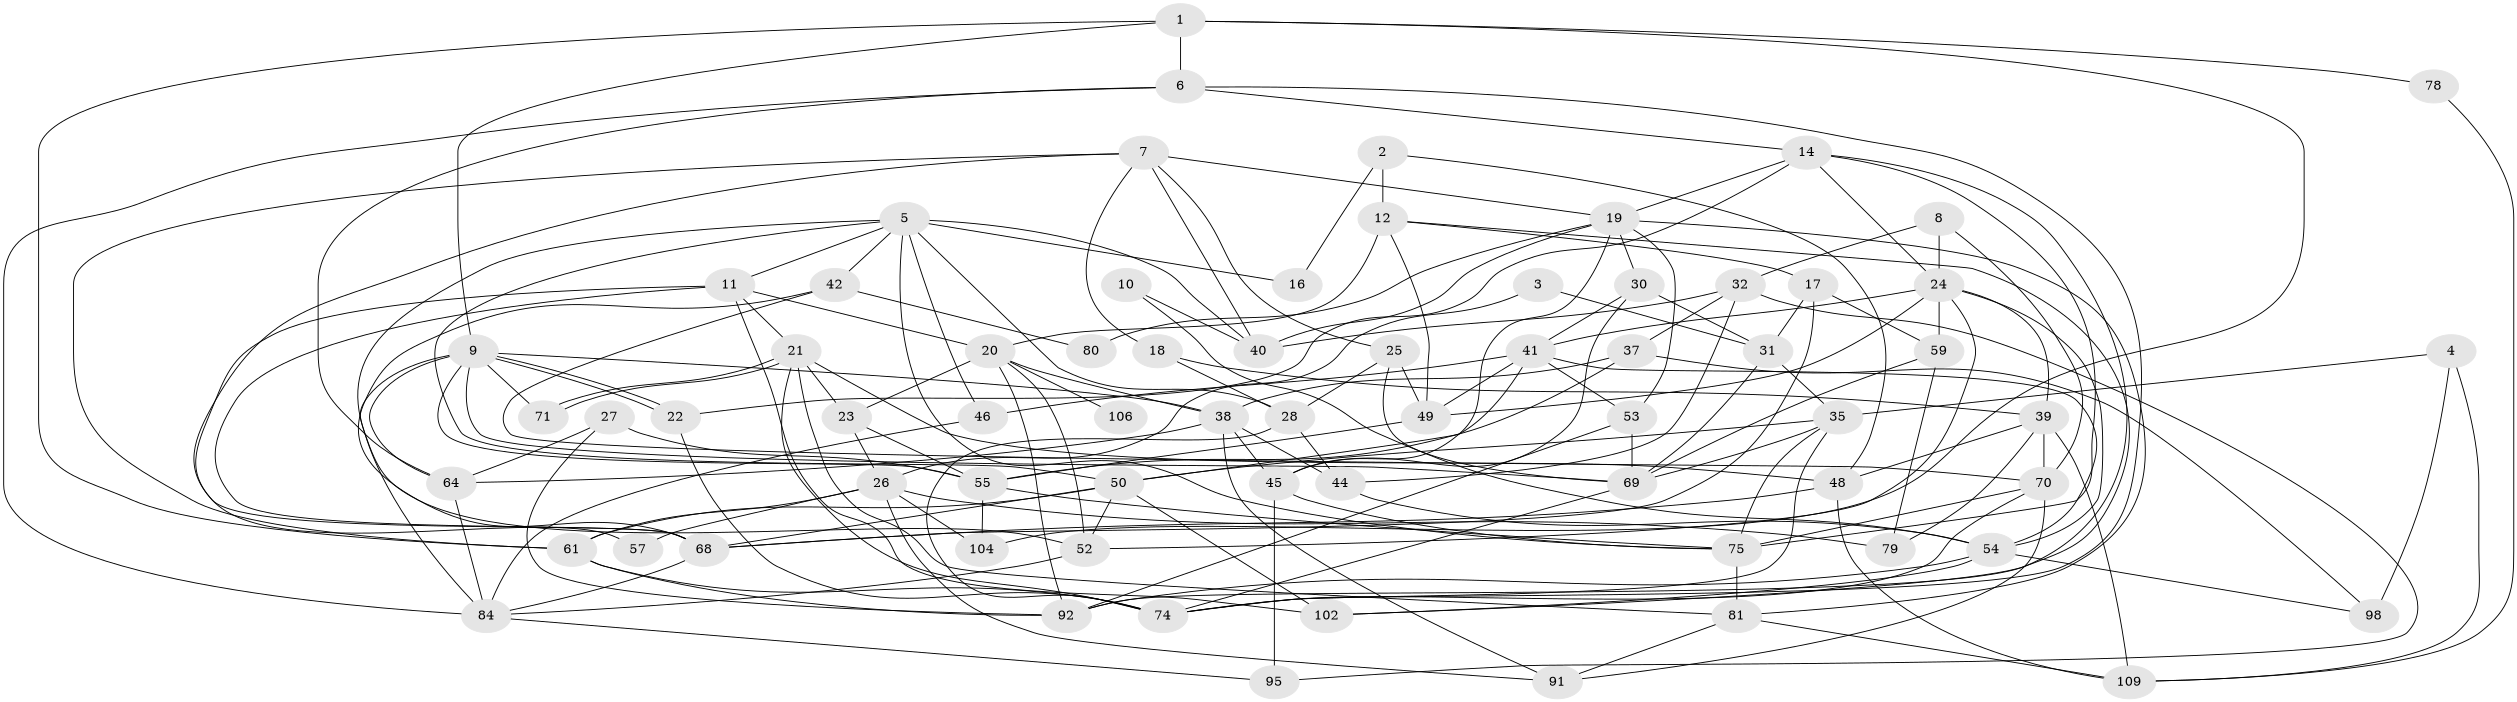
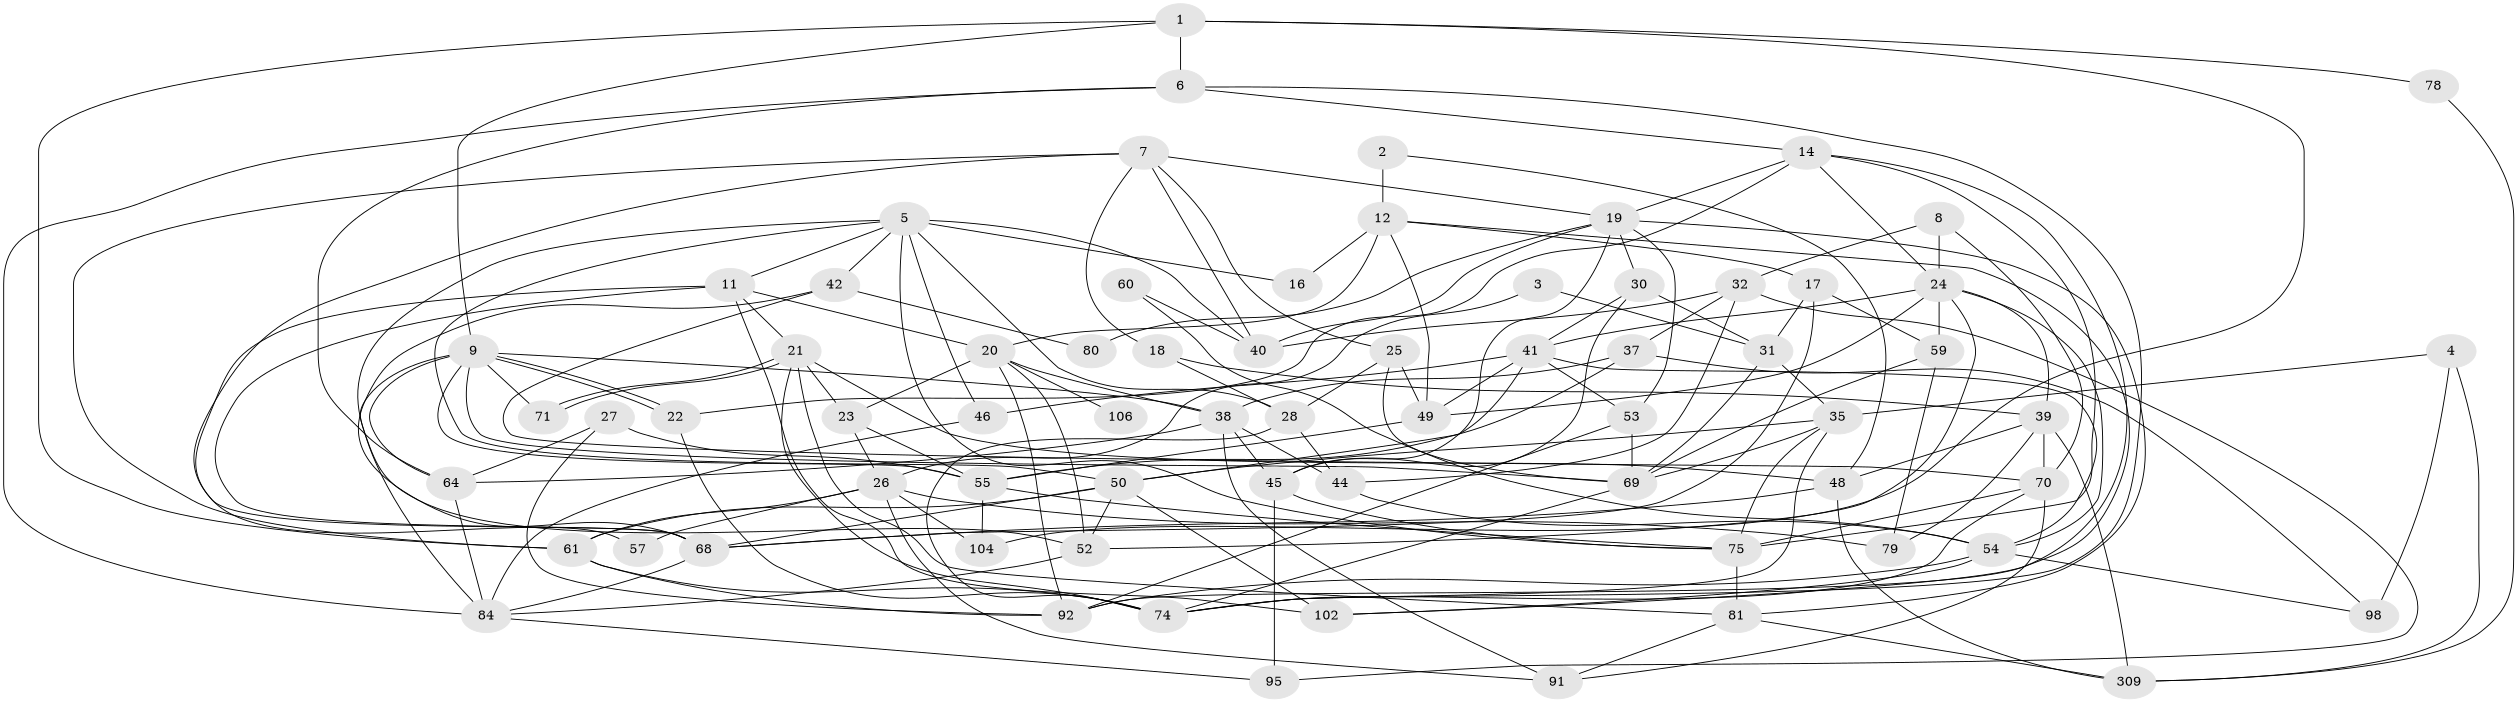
(1339, 218) -> (1340, 252)
(1126, 285) -> (1126, 285)
(2129, 682) -> (2129, 682)
